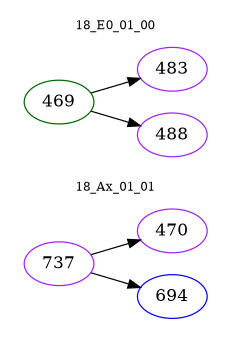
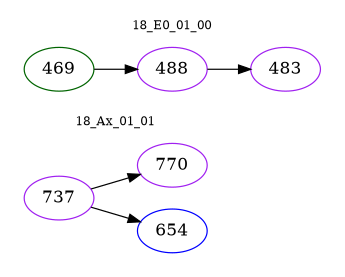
(110, 87) -> (223, 69)
(172, 231) -> (172, 165)
(172, 297) -> (172, 231)
